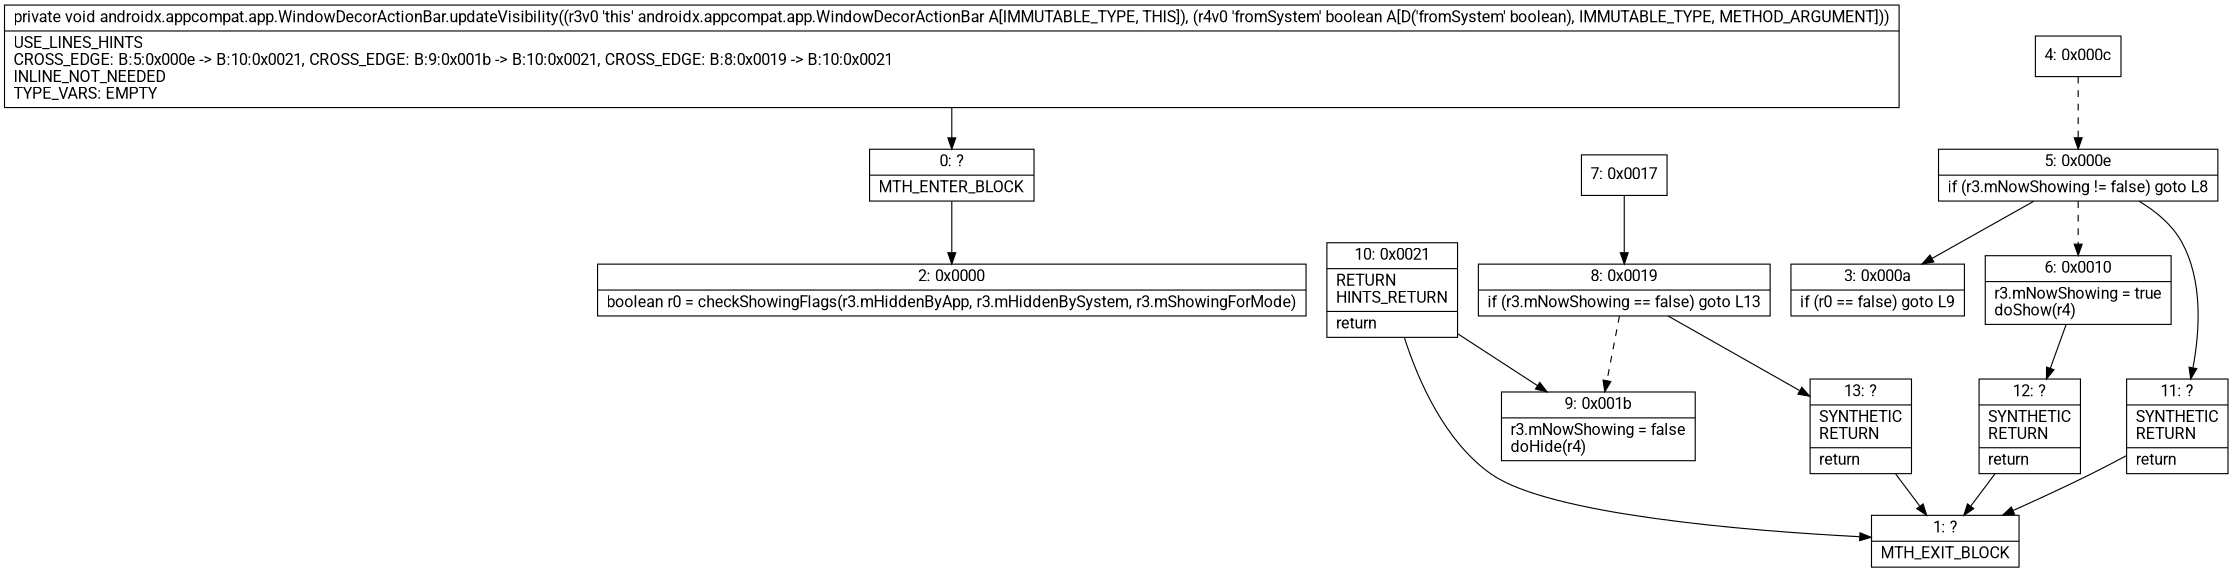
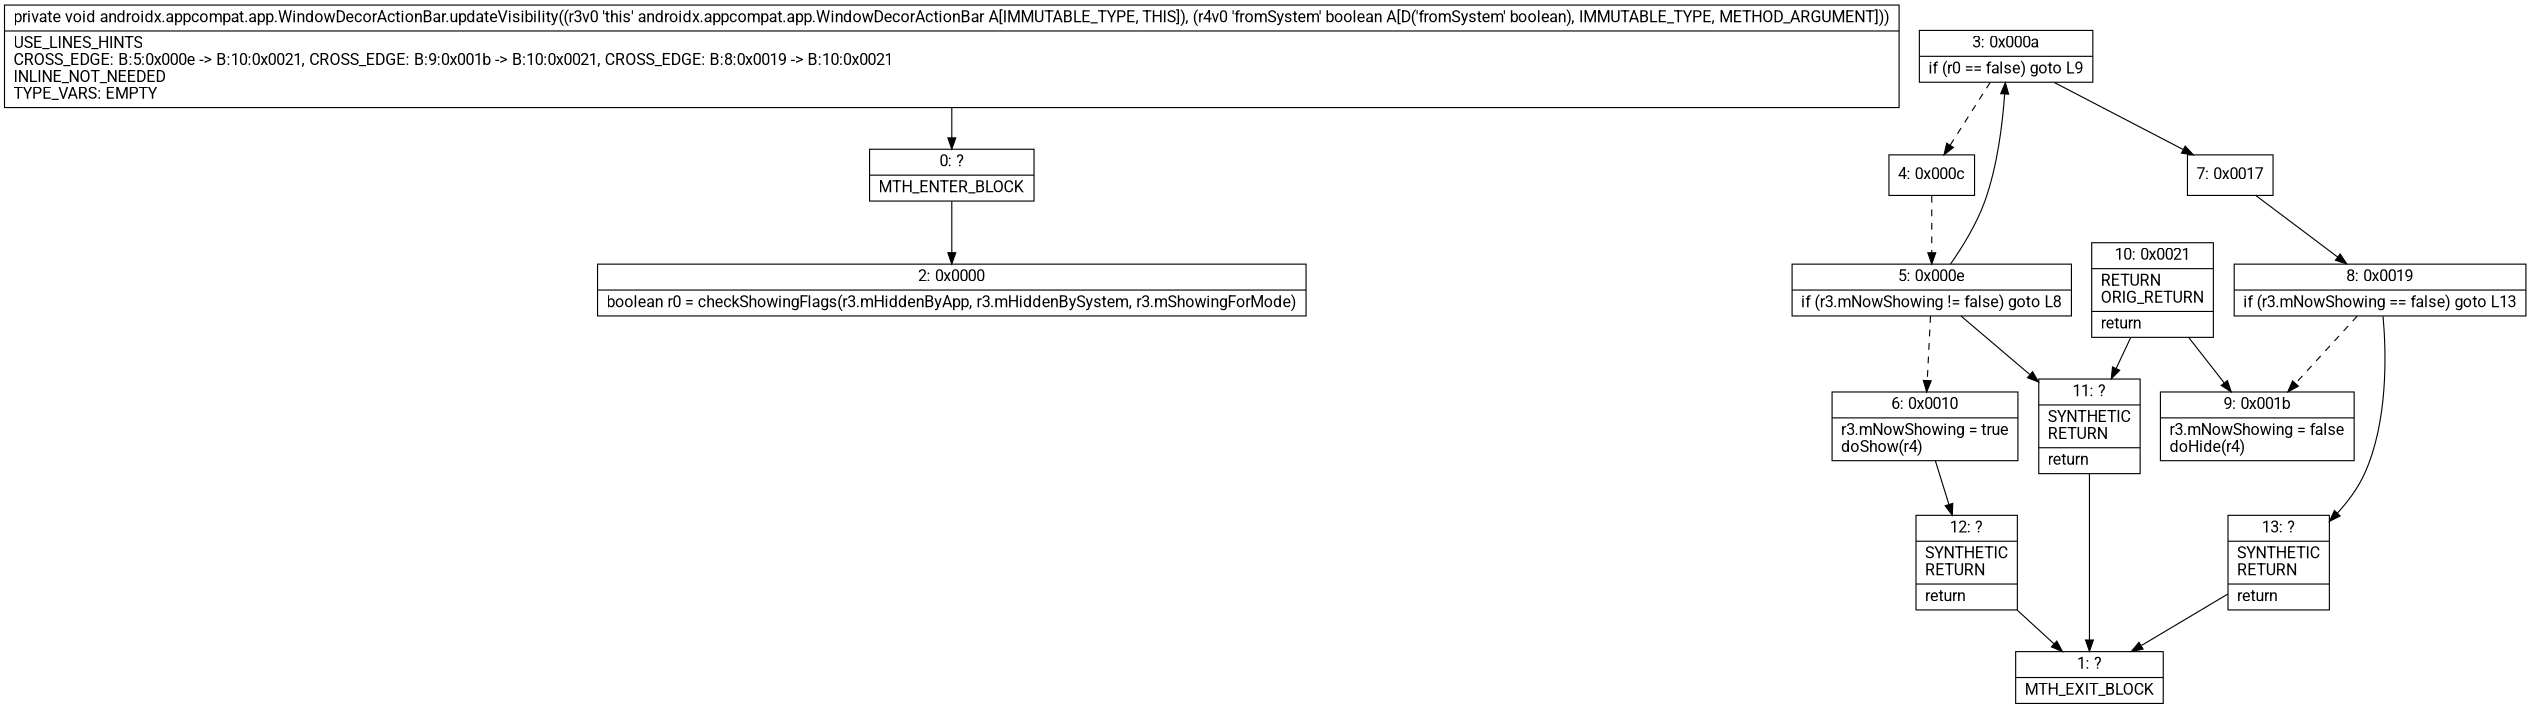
none -> (1970, 114)
none -> (2119, 116)
(1392, 298) -> (2153, 298)
(1591, 508) -> (2123, 353)
